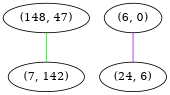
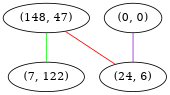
(133, 18) -> (133, 18)
none -> (90, 48)
(46, 77) -> (46, 77)
